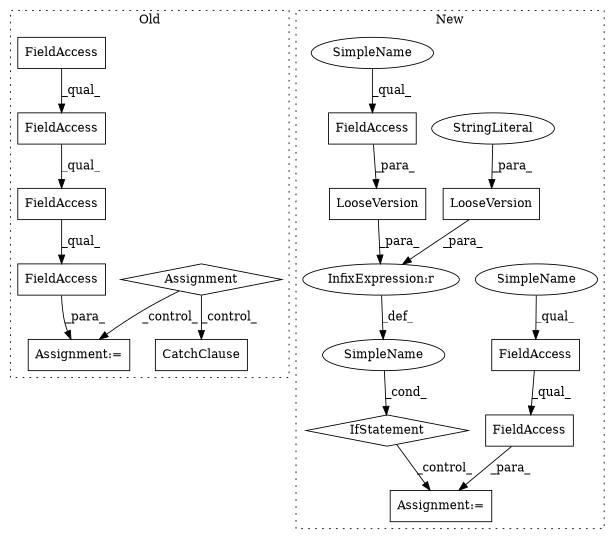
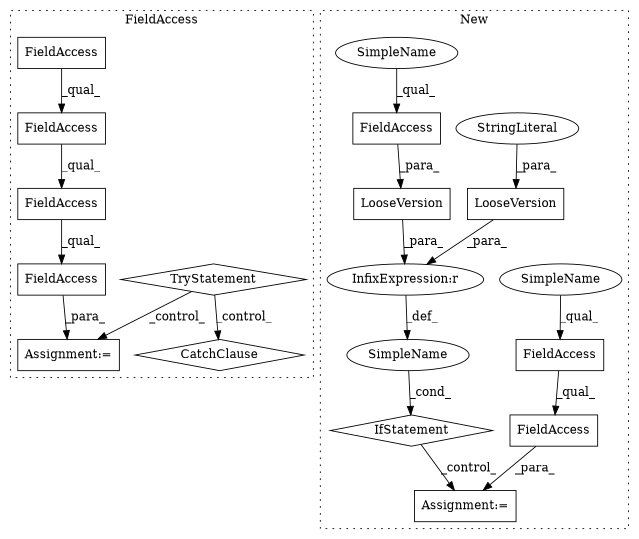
(150, 20) -> (162, 20)
(201, 280) -> (214, 280)
(201, 355) -> (220, 355)
